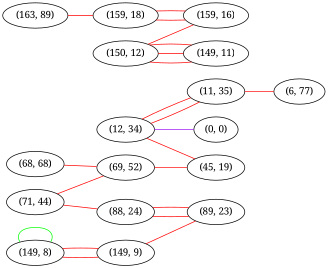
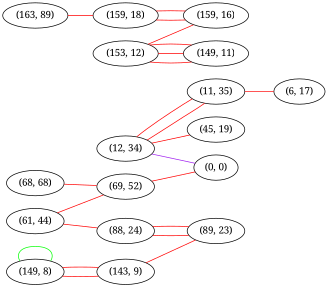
(126, 54) -> (126, 54)
(299, 92) -> (299, 92)
(171, 168) -> (173, 177)
(35, 202) -> (35, 221)
(126, 253) -> (126, 272)
